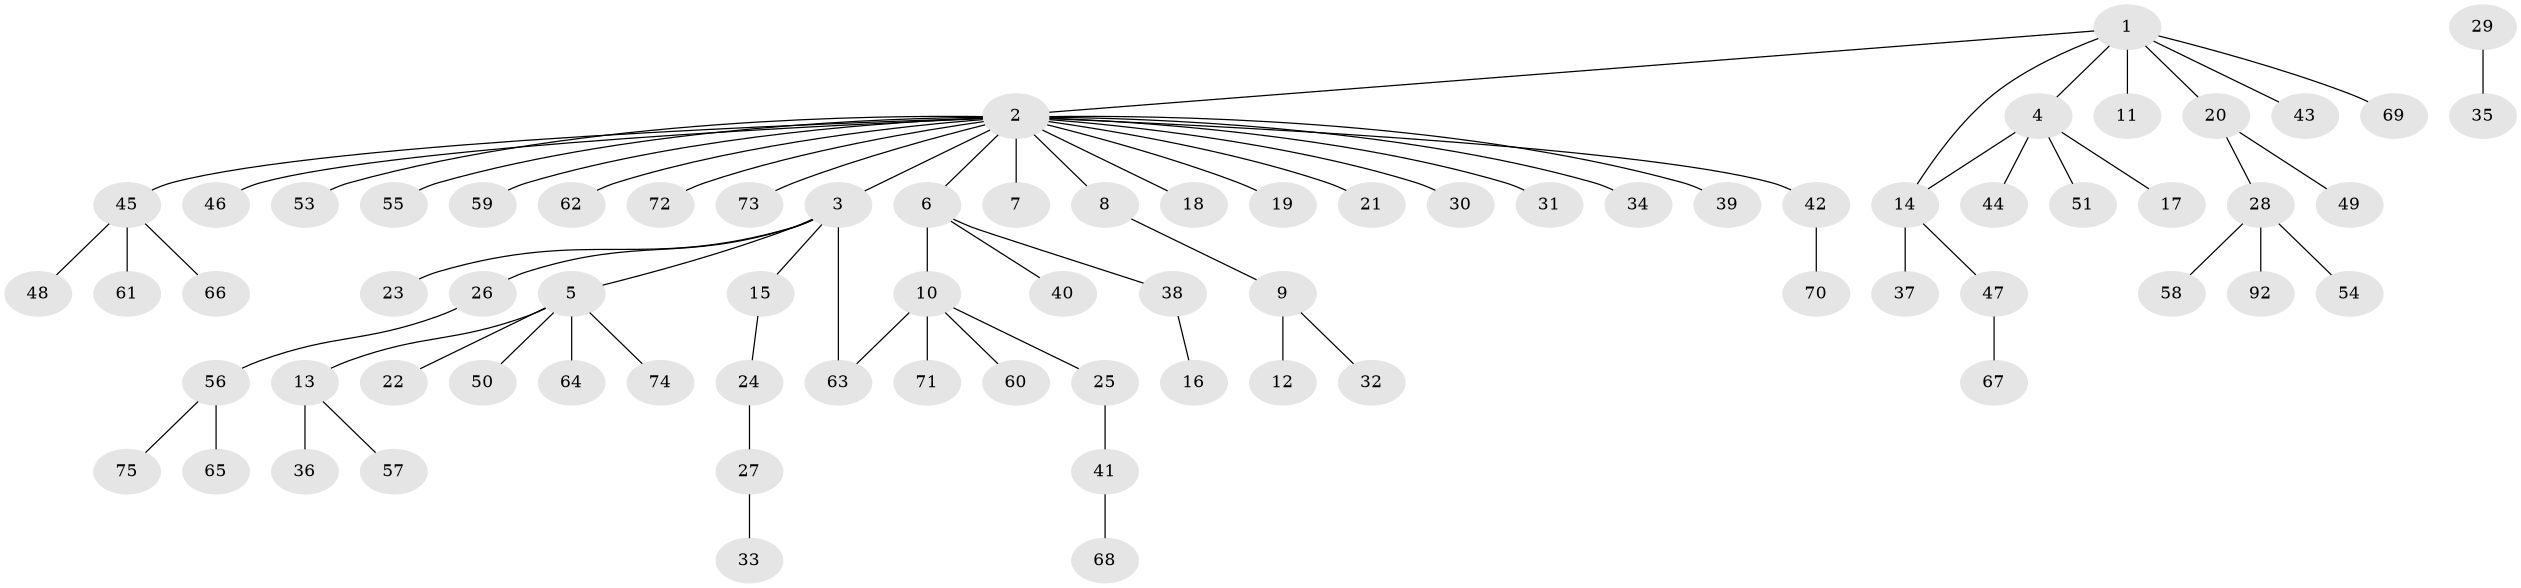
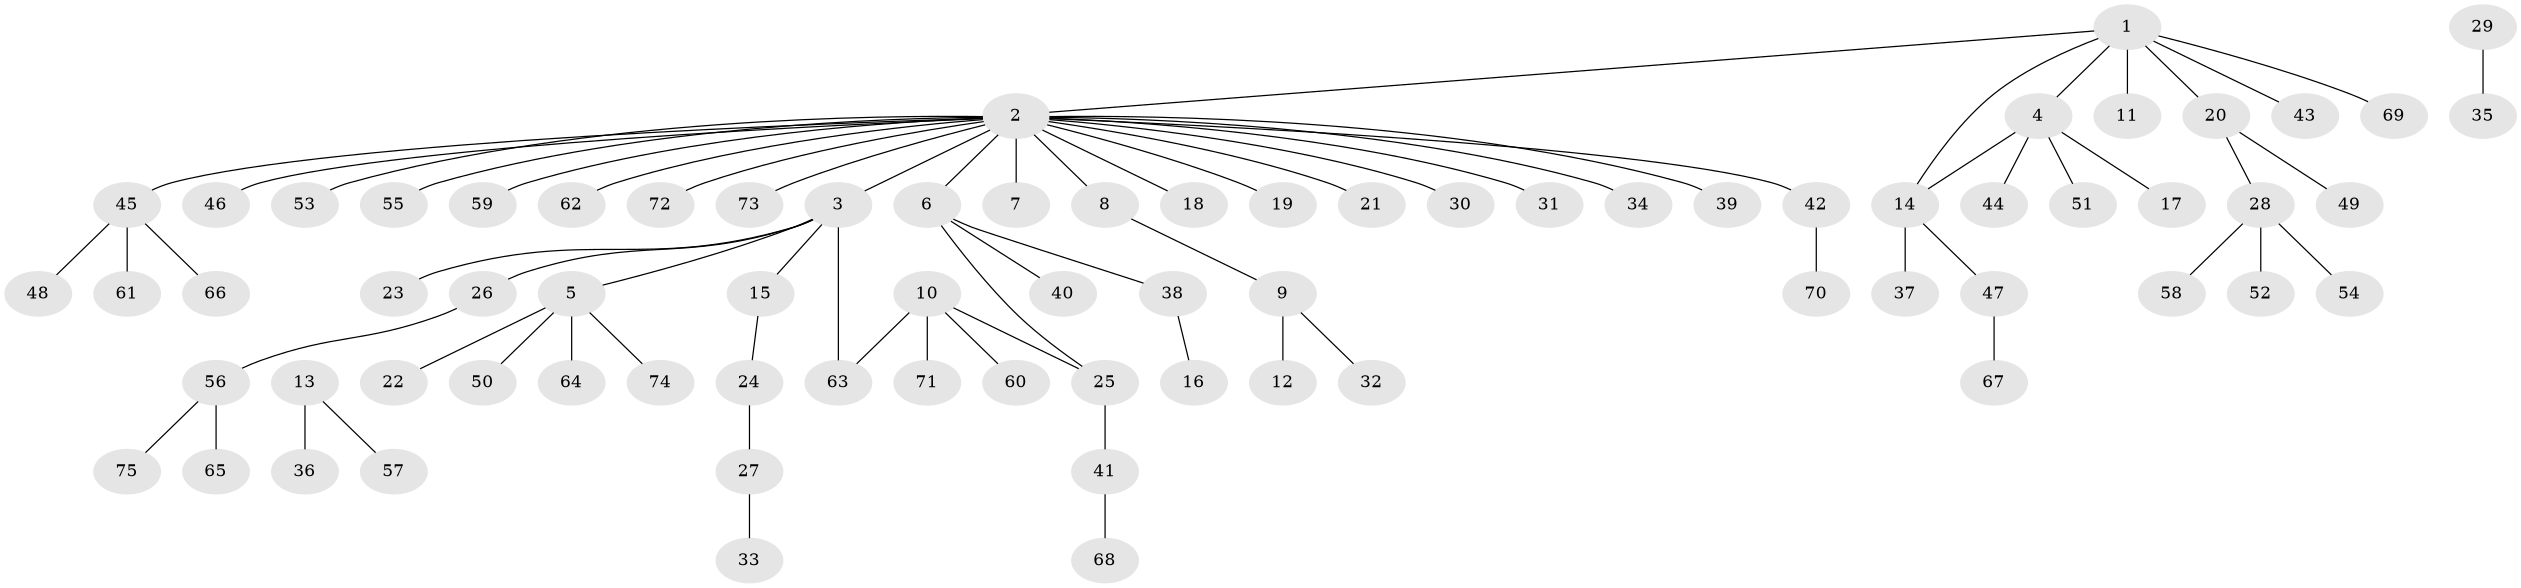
(927, 250) -> (1005, 303)
(2261, 294) -> (2261, 294)
(438, 338) -> none
